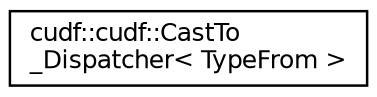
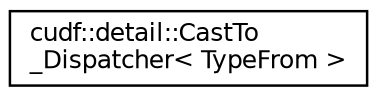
(189, 48) -> (189, 48)
